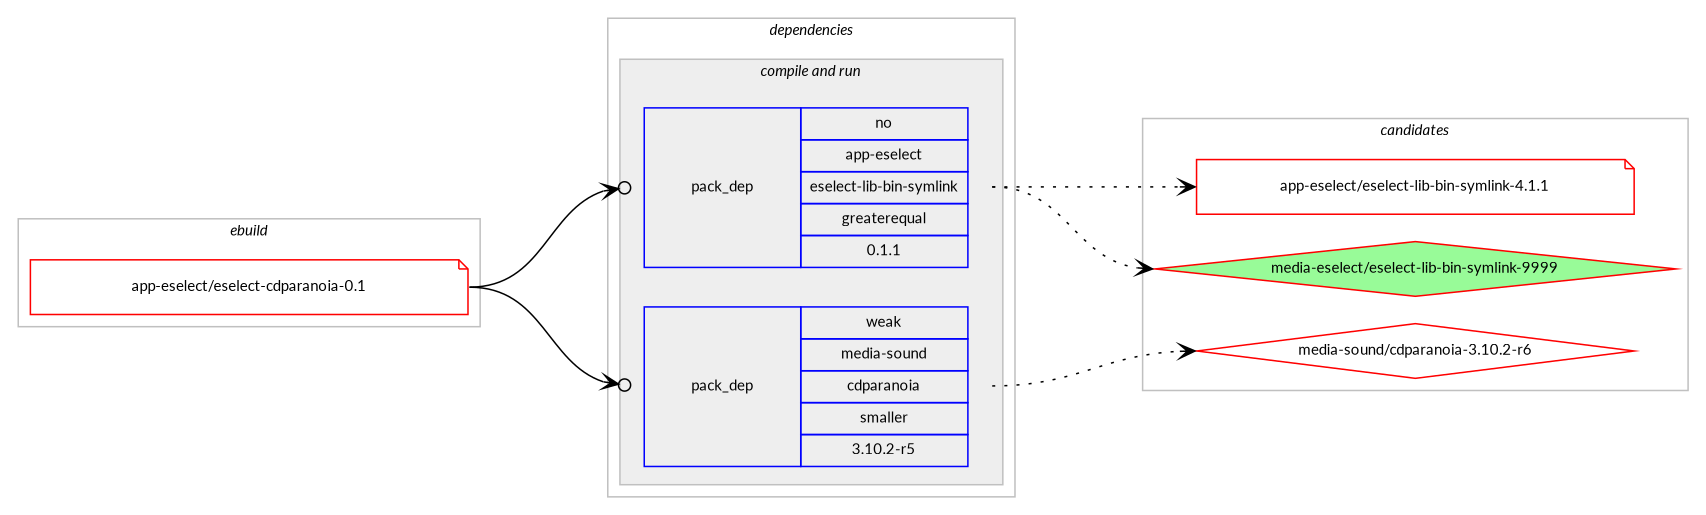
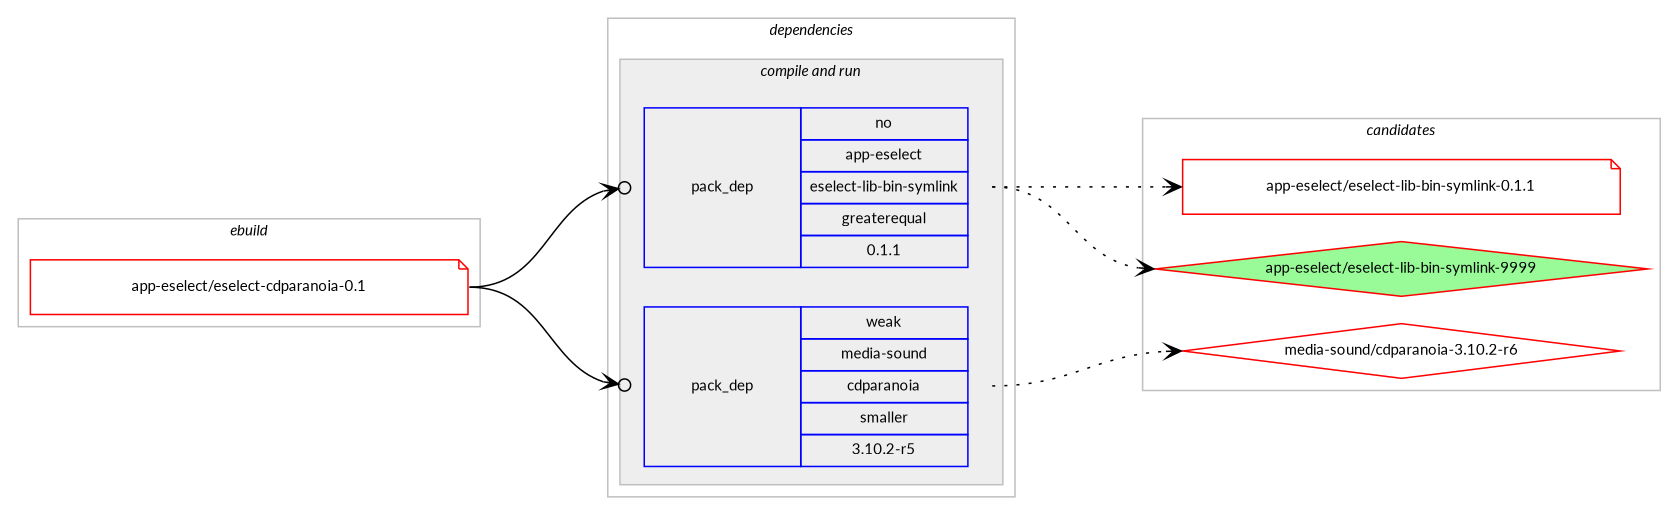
(1415, 187) -> (1401, 187)
(1415, 269) -> (1401, 269)
